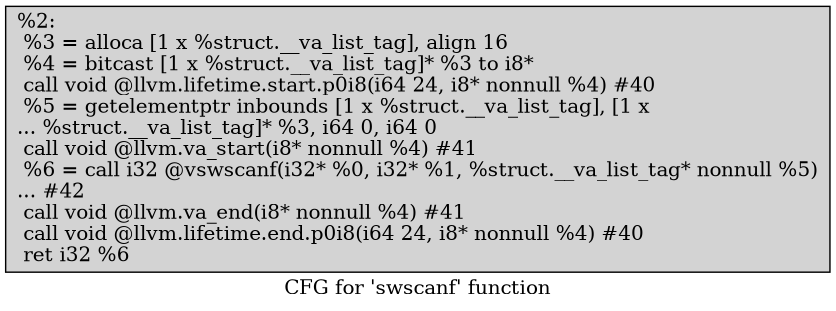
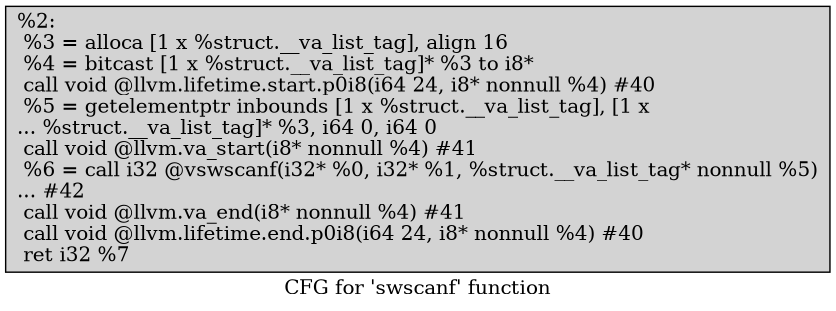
(74, 255) -> (74, 255)
